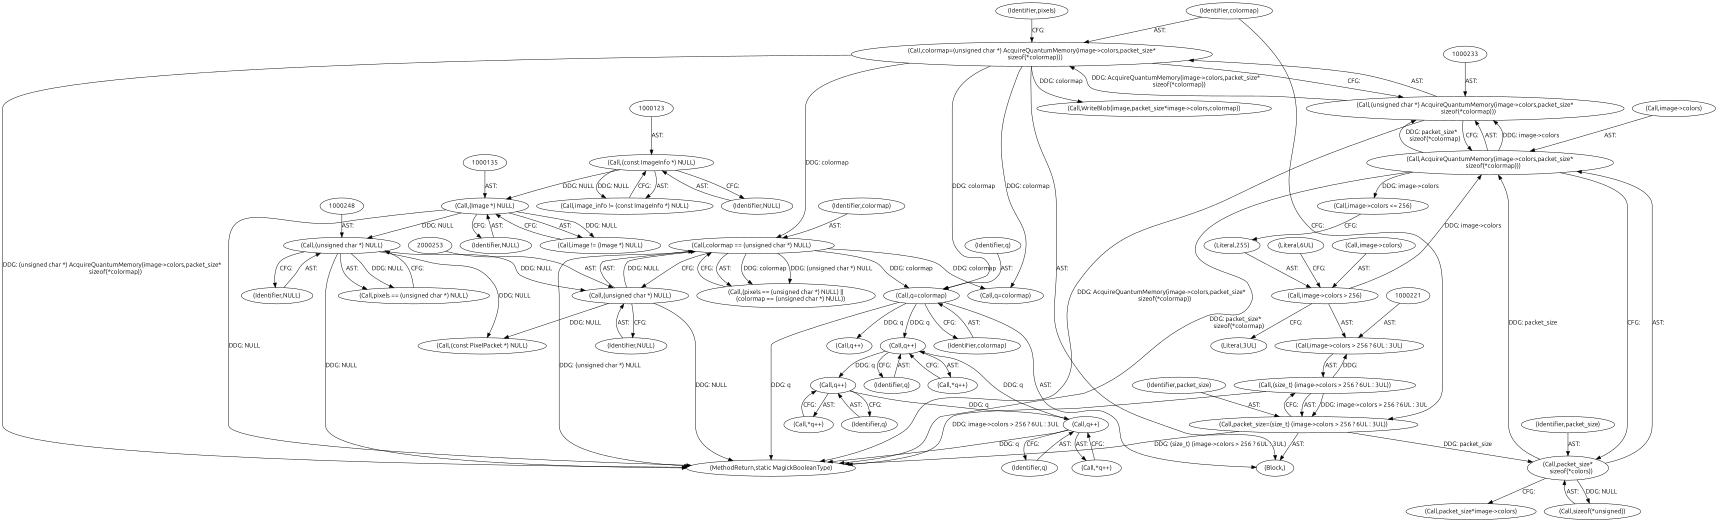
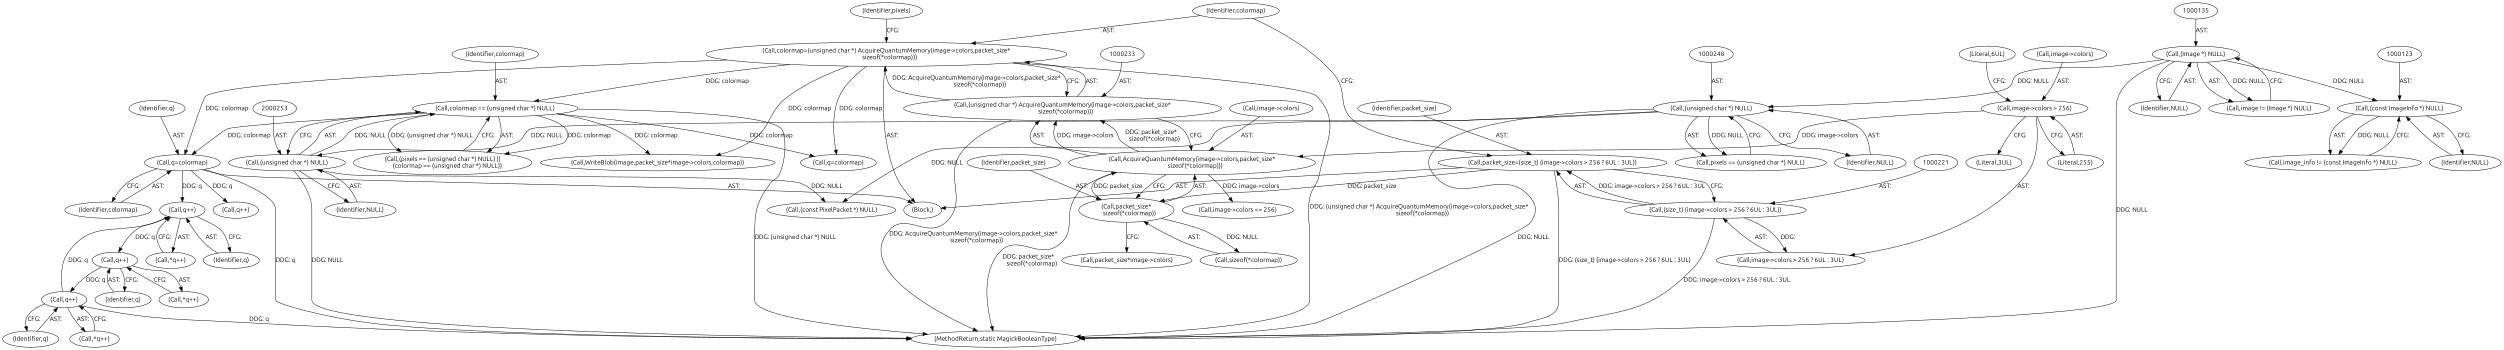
none -> (612, 128)
(565, 182) -> (2299, 78)
(1310, 233) -> (2046, 136)
(1381, 319) -> (1850, 190)
(1568, 468) -> (1126, 210)
(1592, 512) -> (1249, 260)
